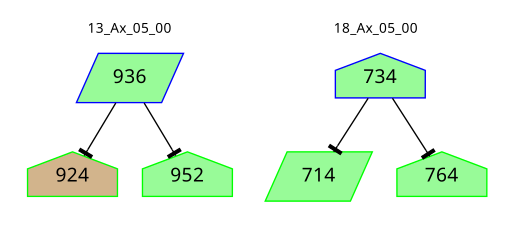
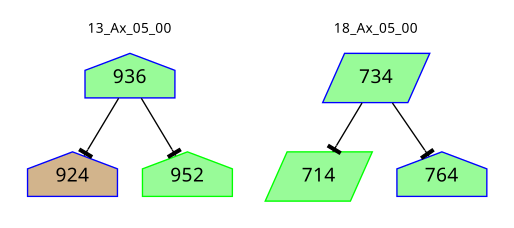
(130, 78) -> (130, 78)
(380, 78) -> (376, 78)
(73, 176) -> (73, 176)
(442, 176) -> (442, 176)
